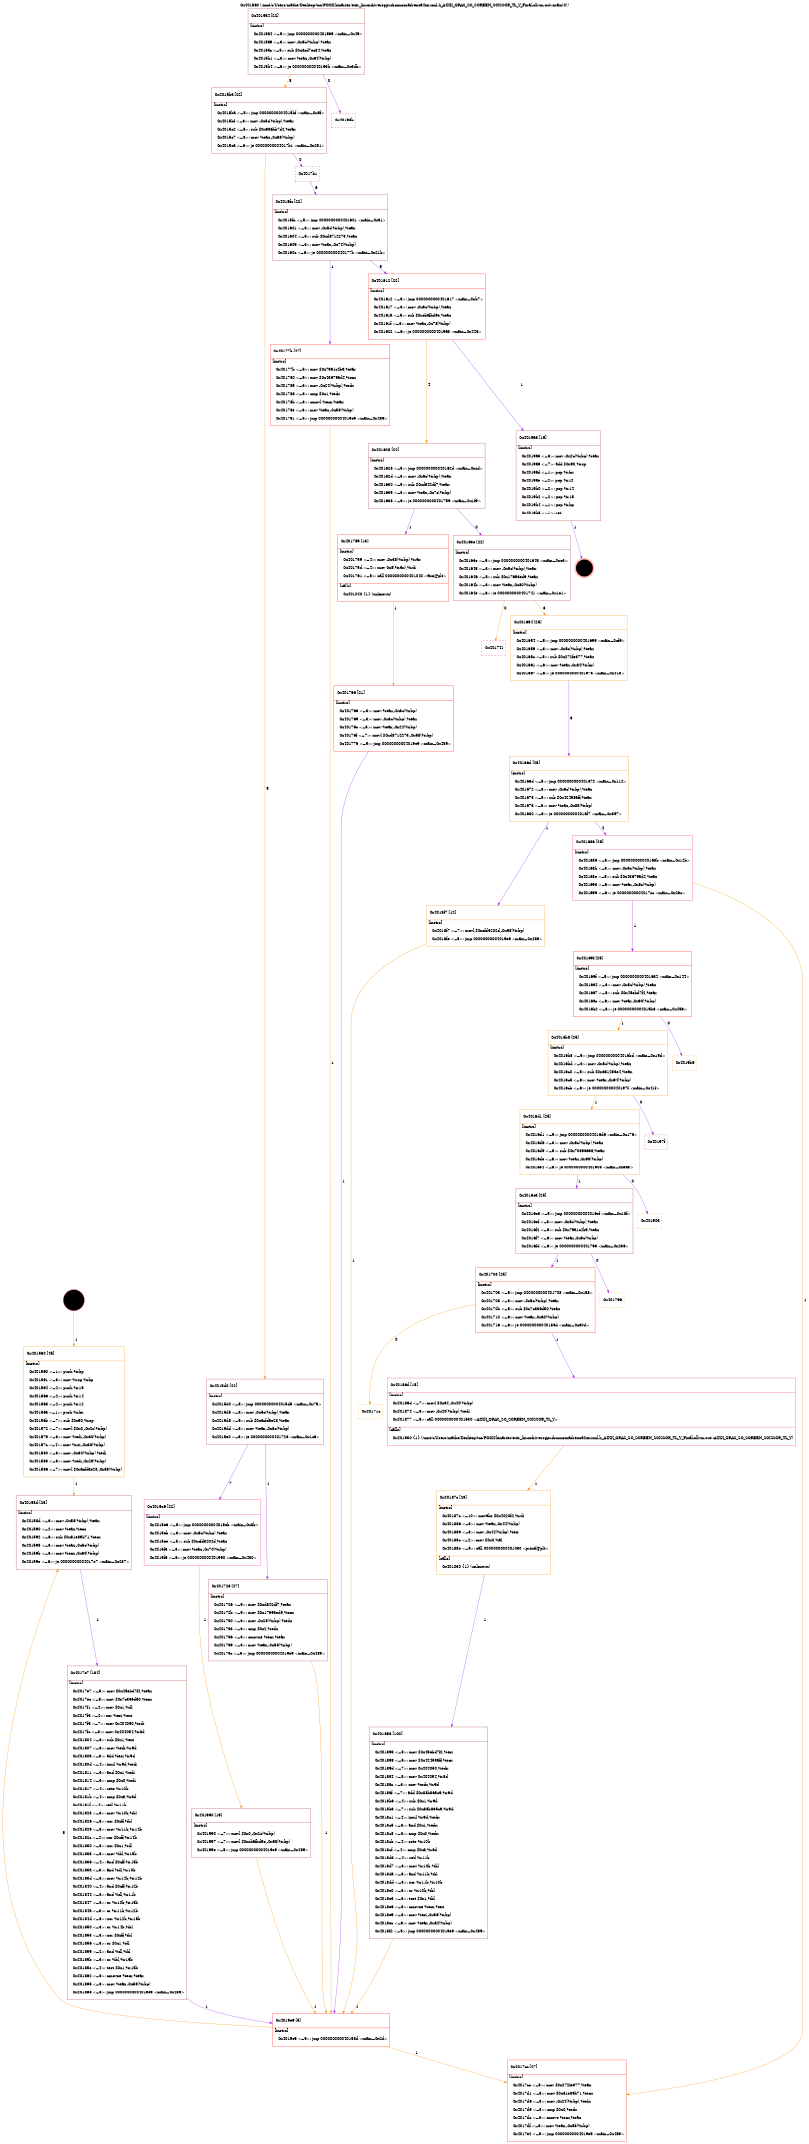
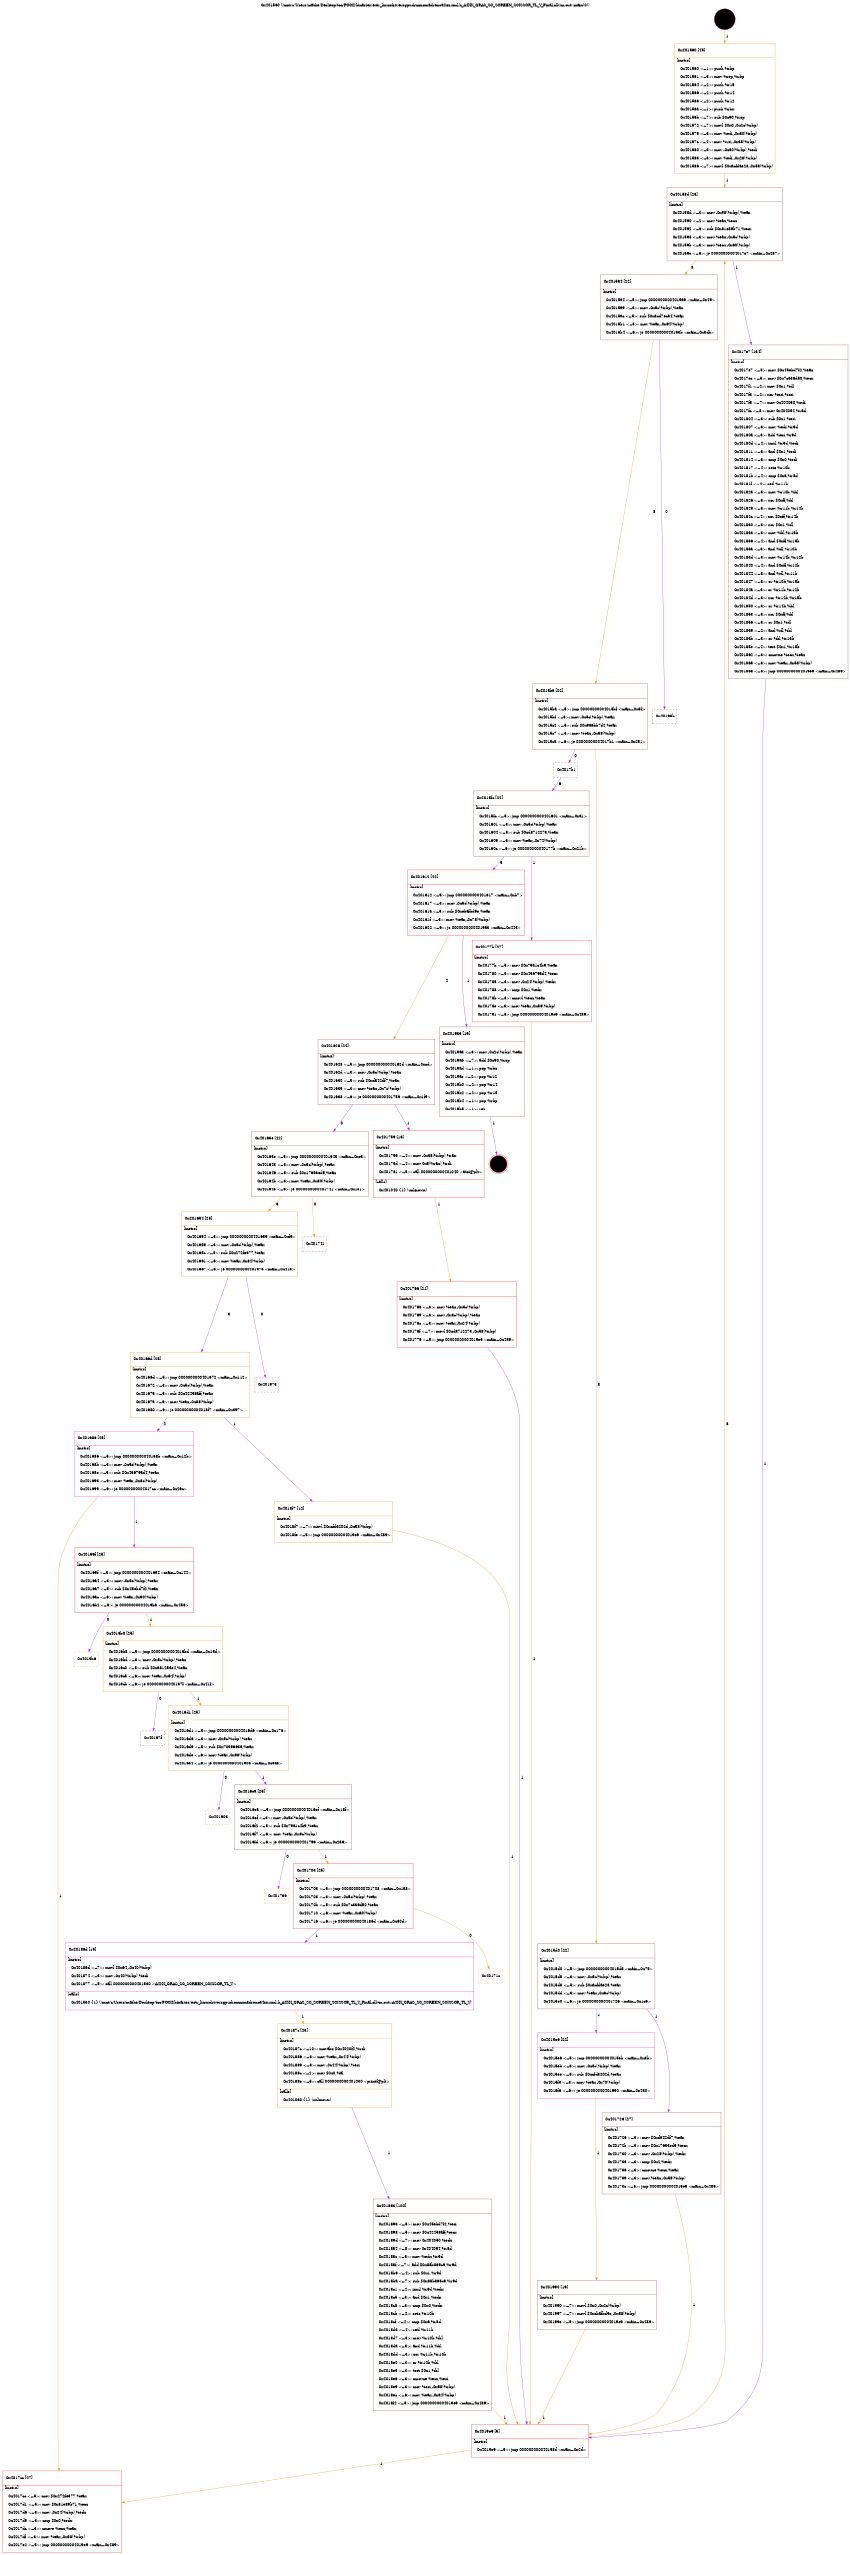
none -> (691, 267)
(555, 1259) -> (322, 1856)
none -> (267, 1385)
